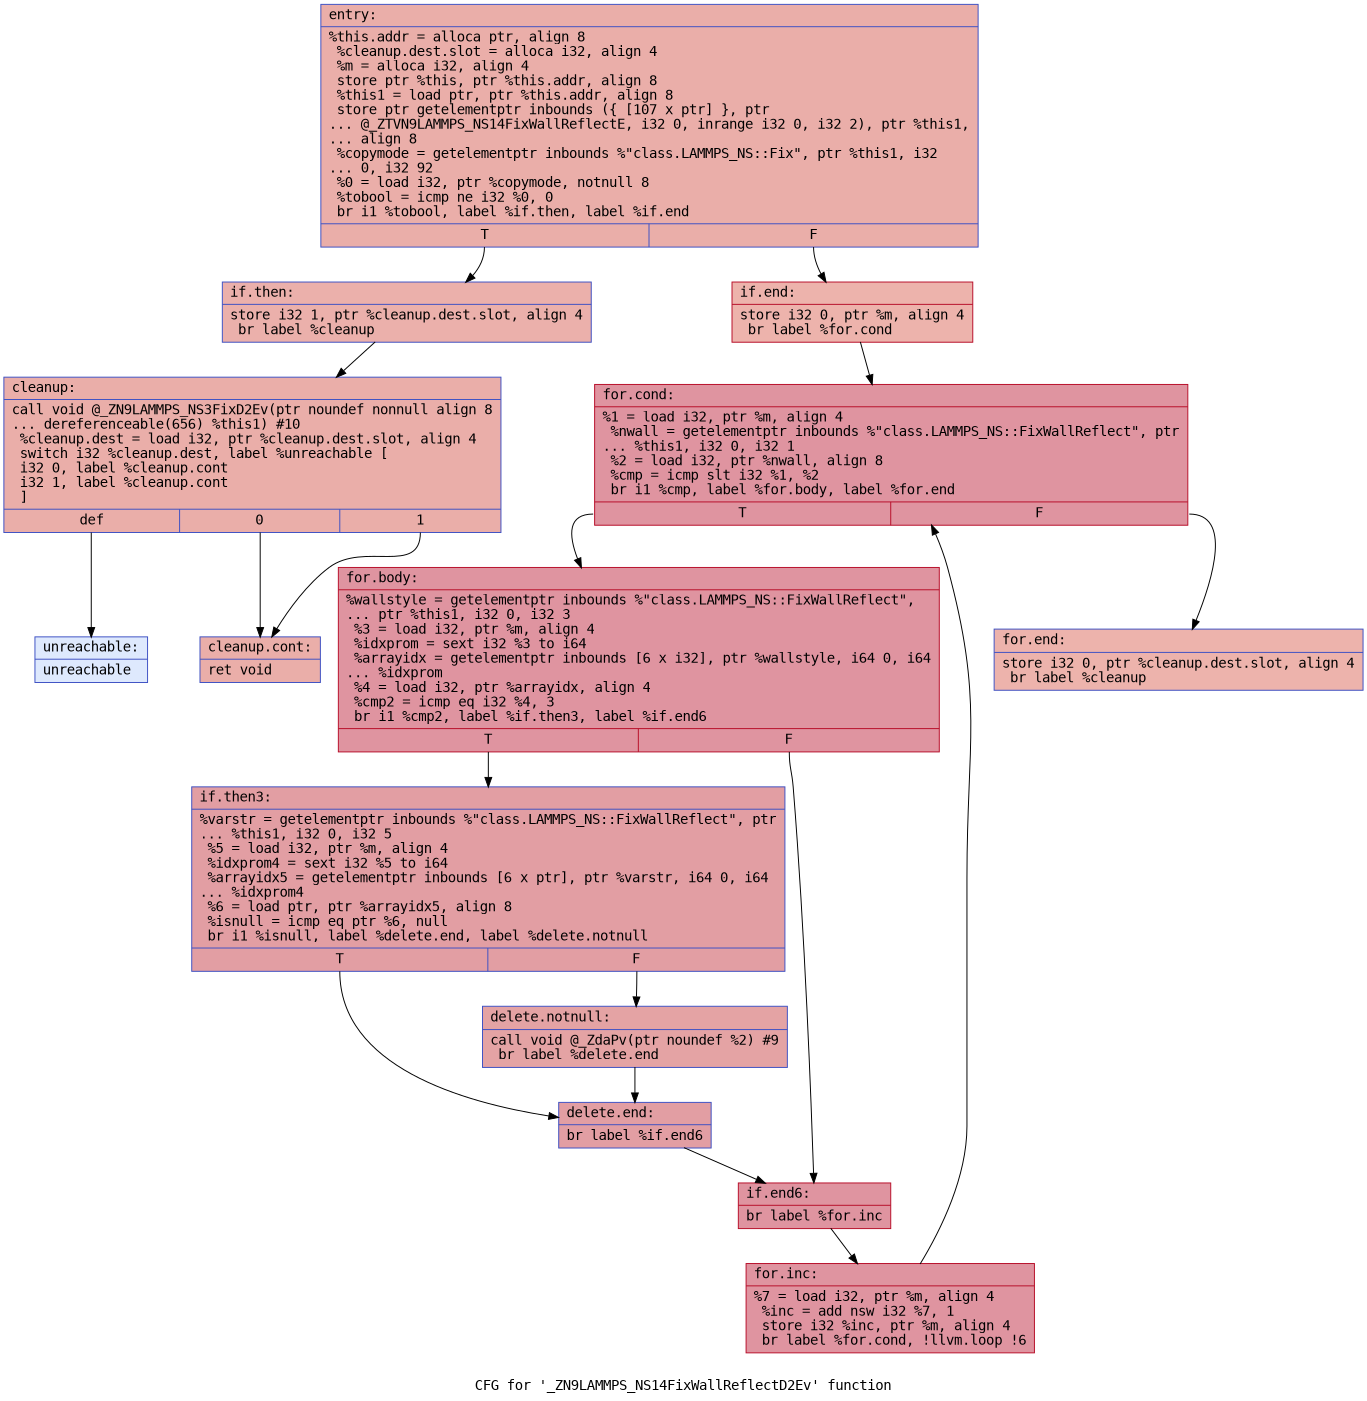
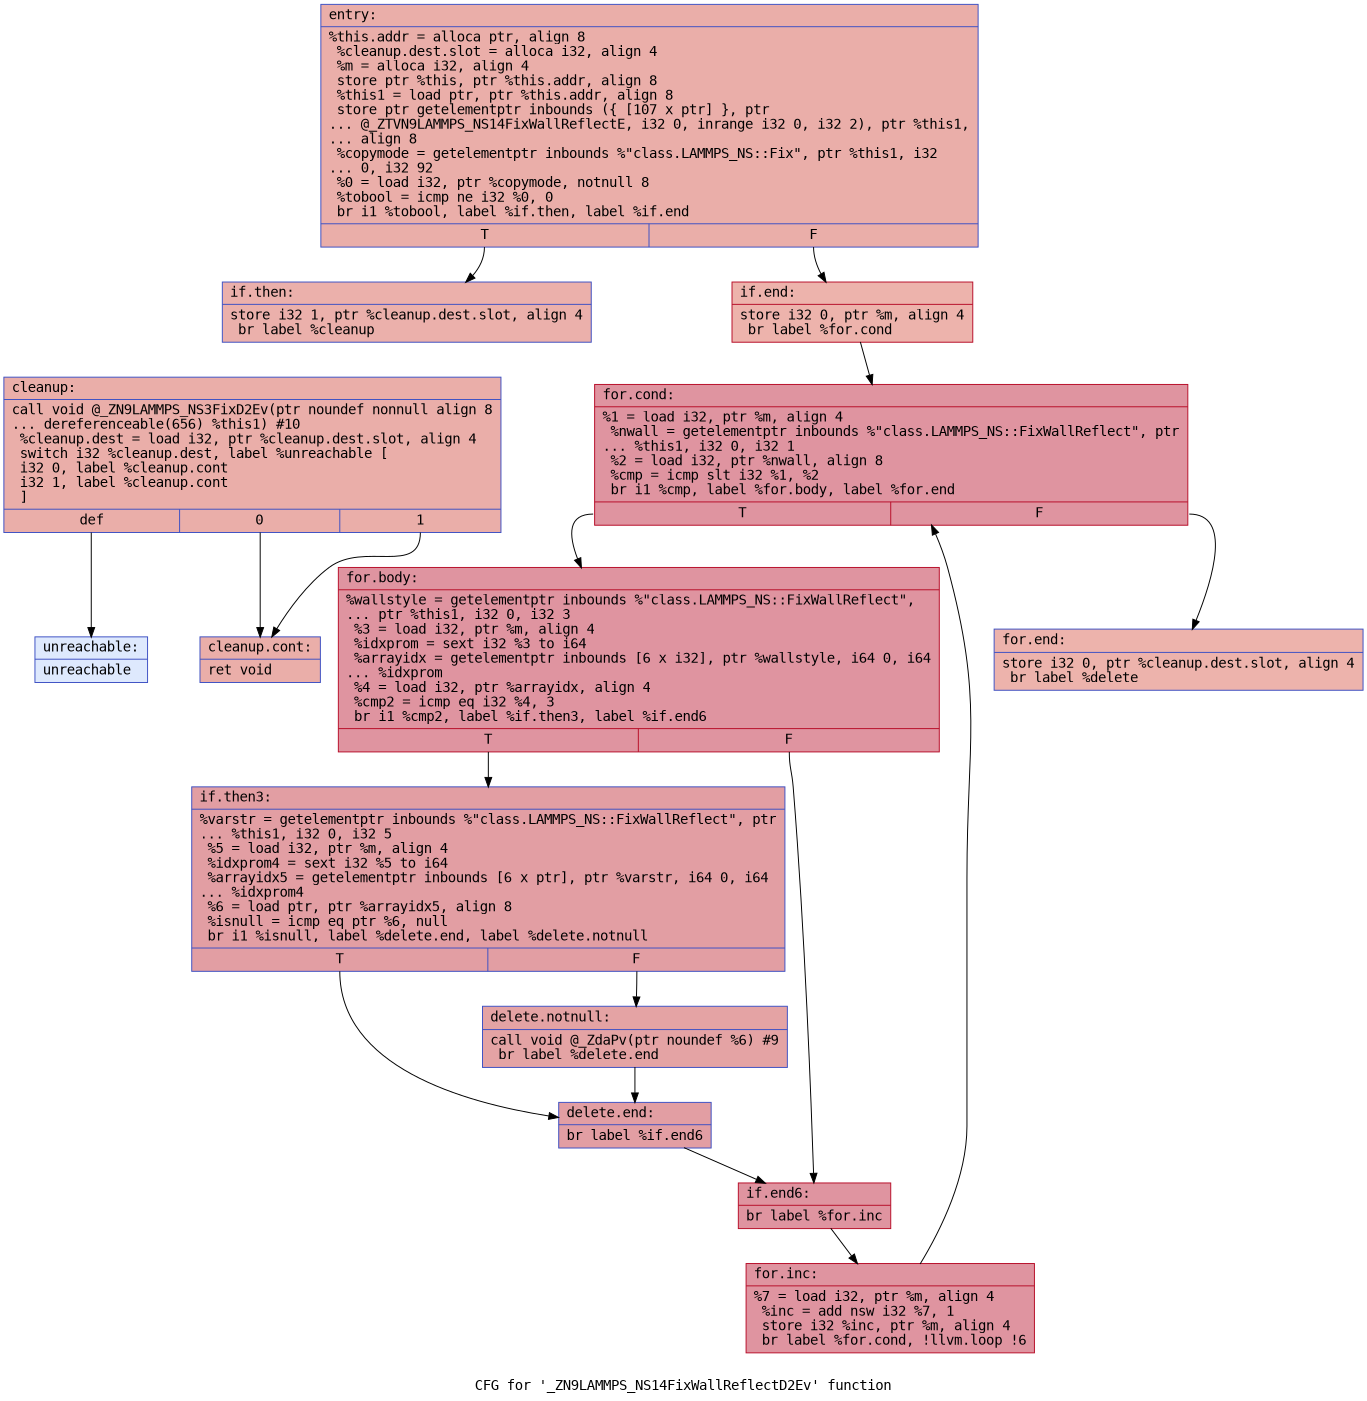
(359, 356) -> none
(1074, 678) -> (1070, 678)
(635, 1041) -> (635, 1041)
